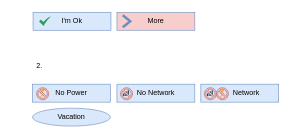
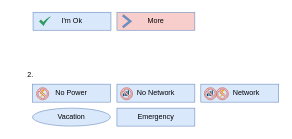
(39, 66) -> (30, 75)
none -> (156, 117)
